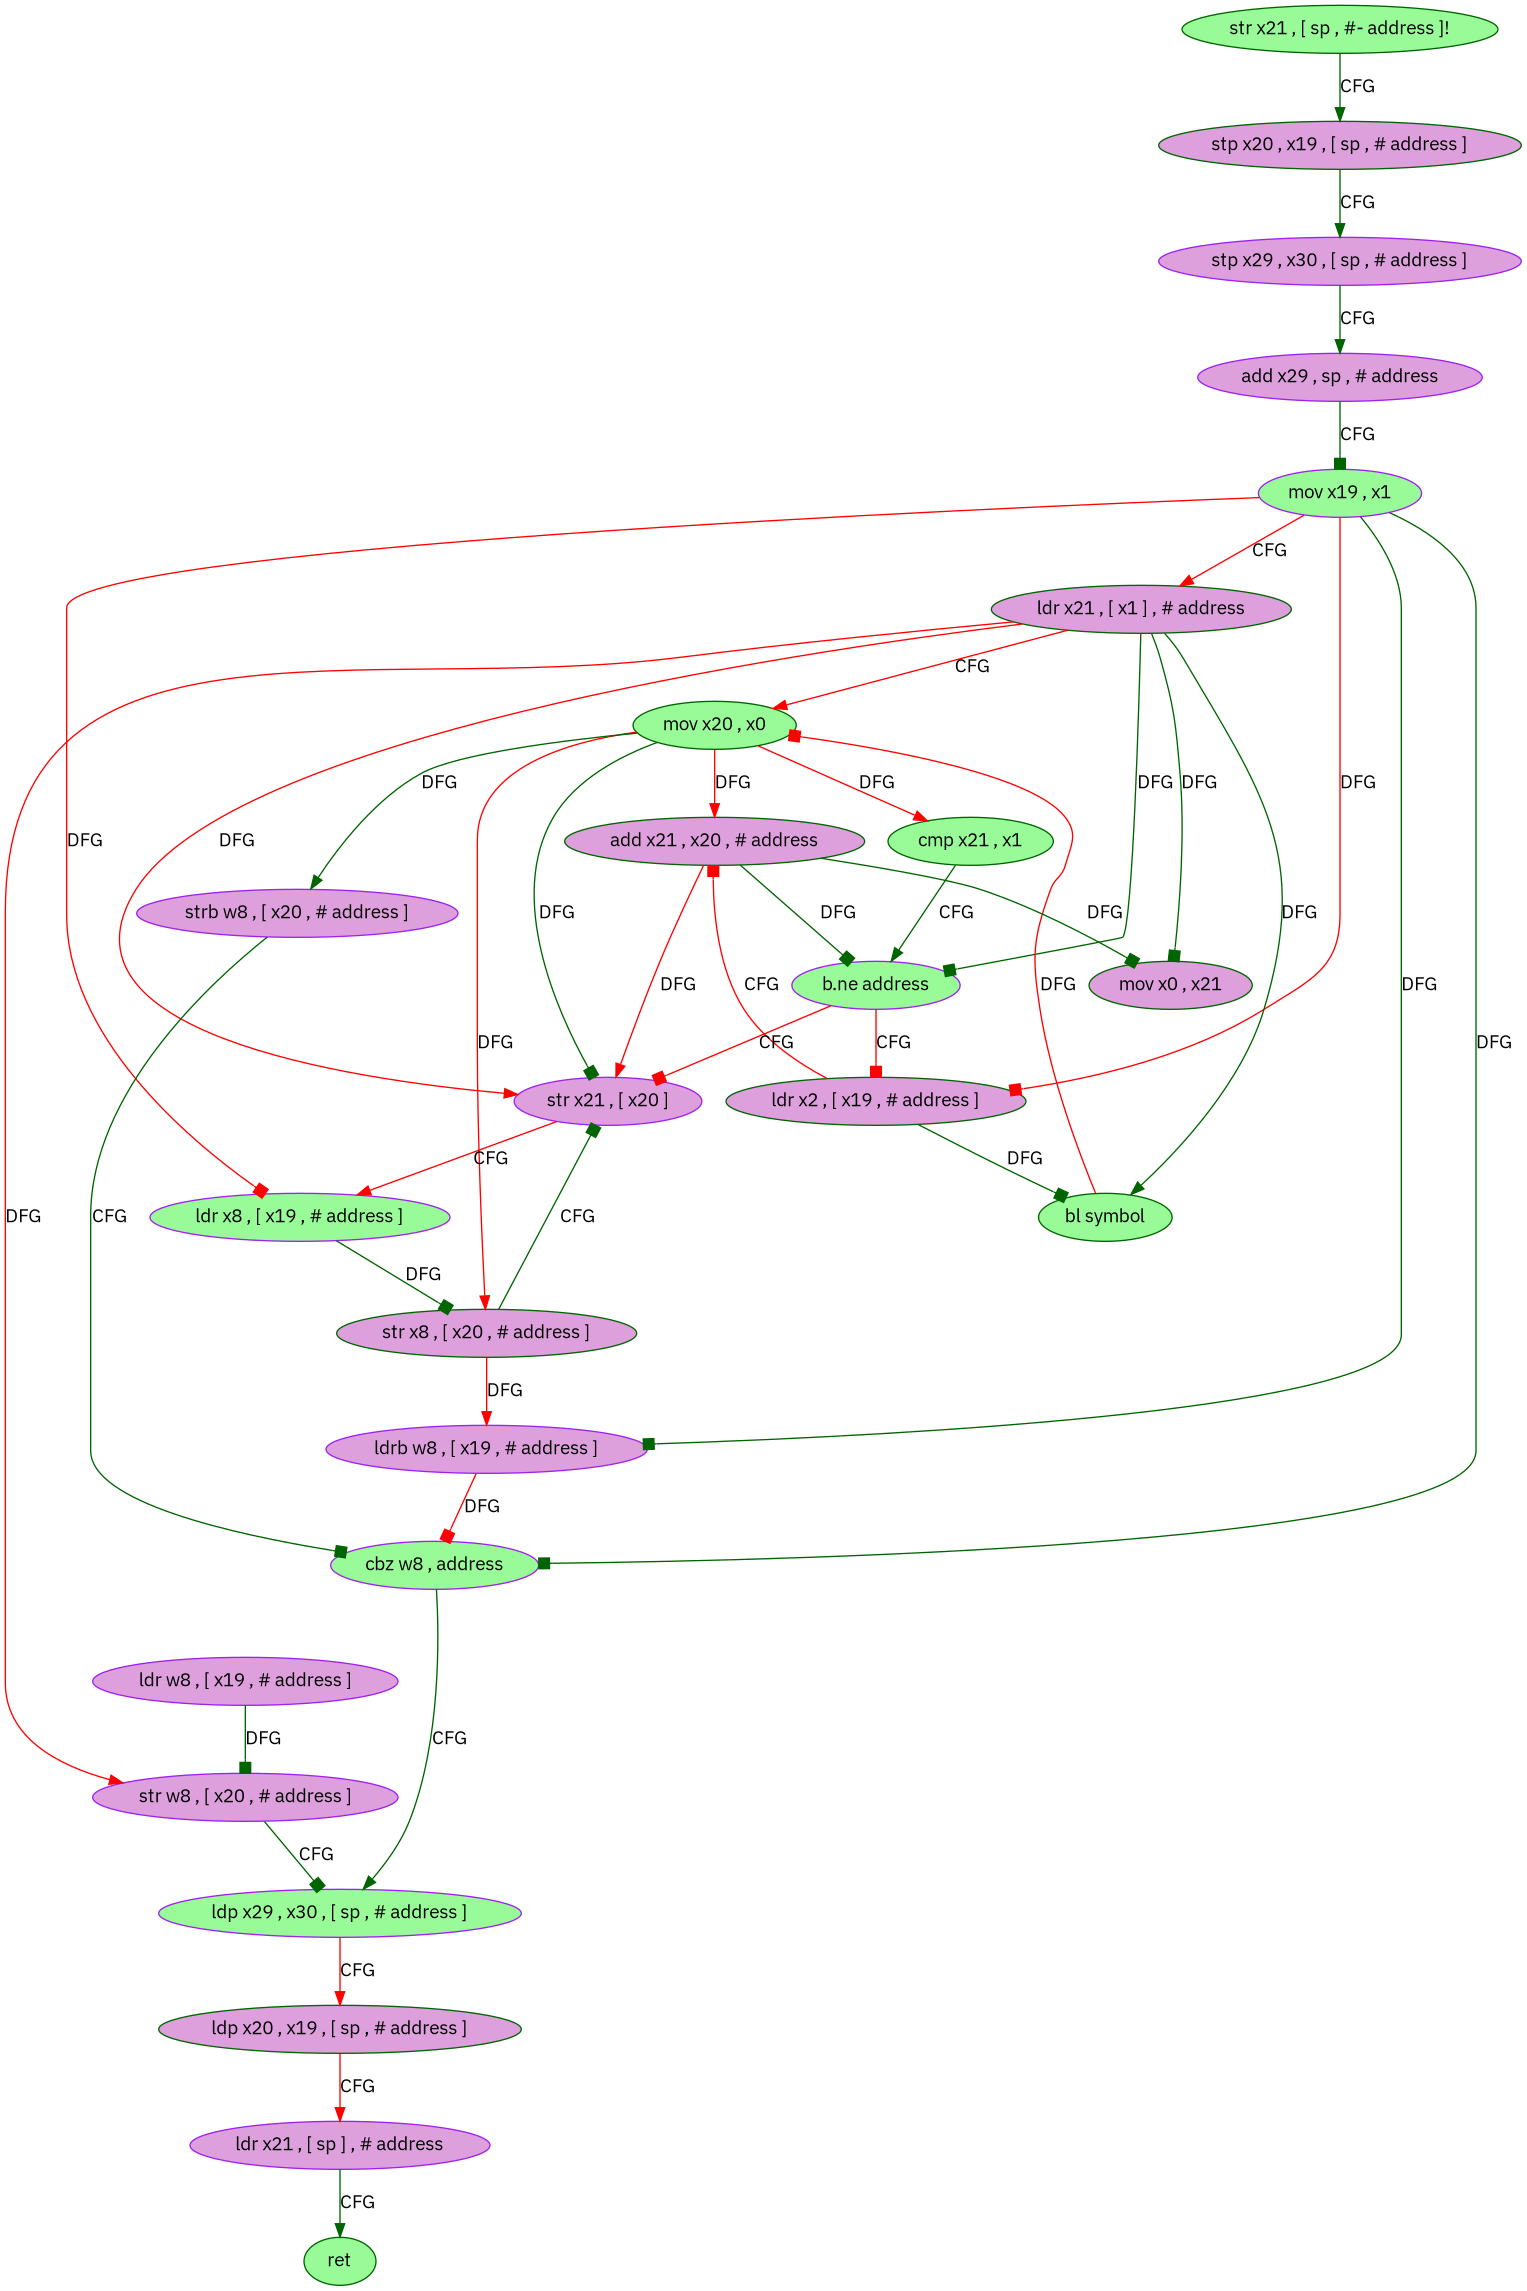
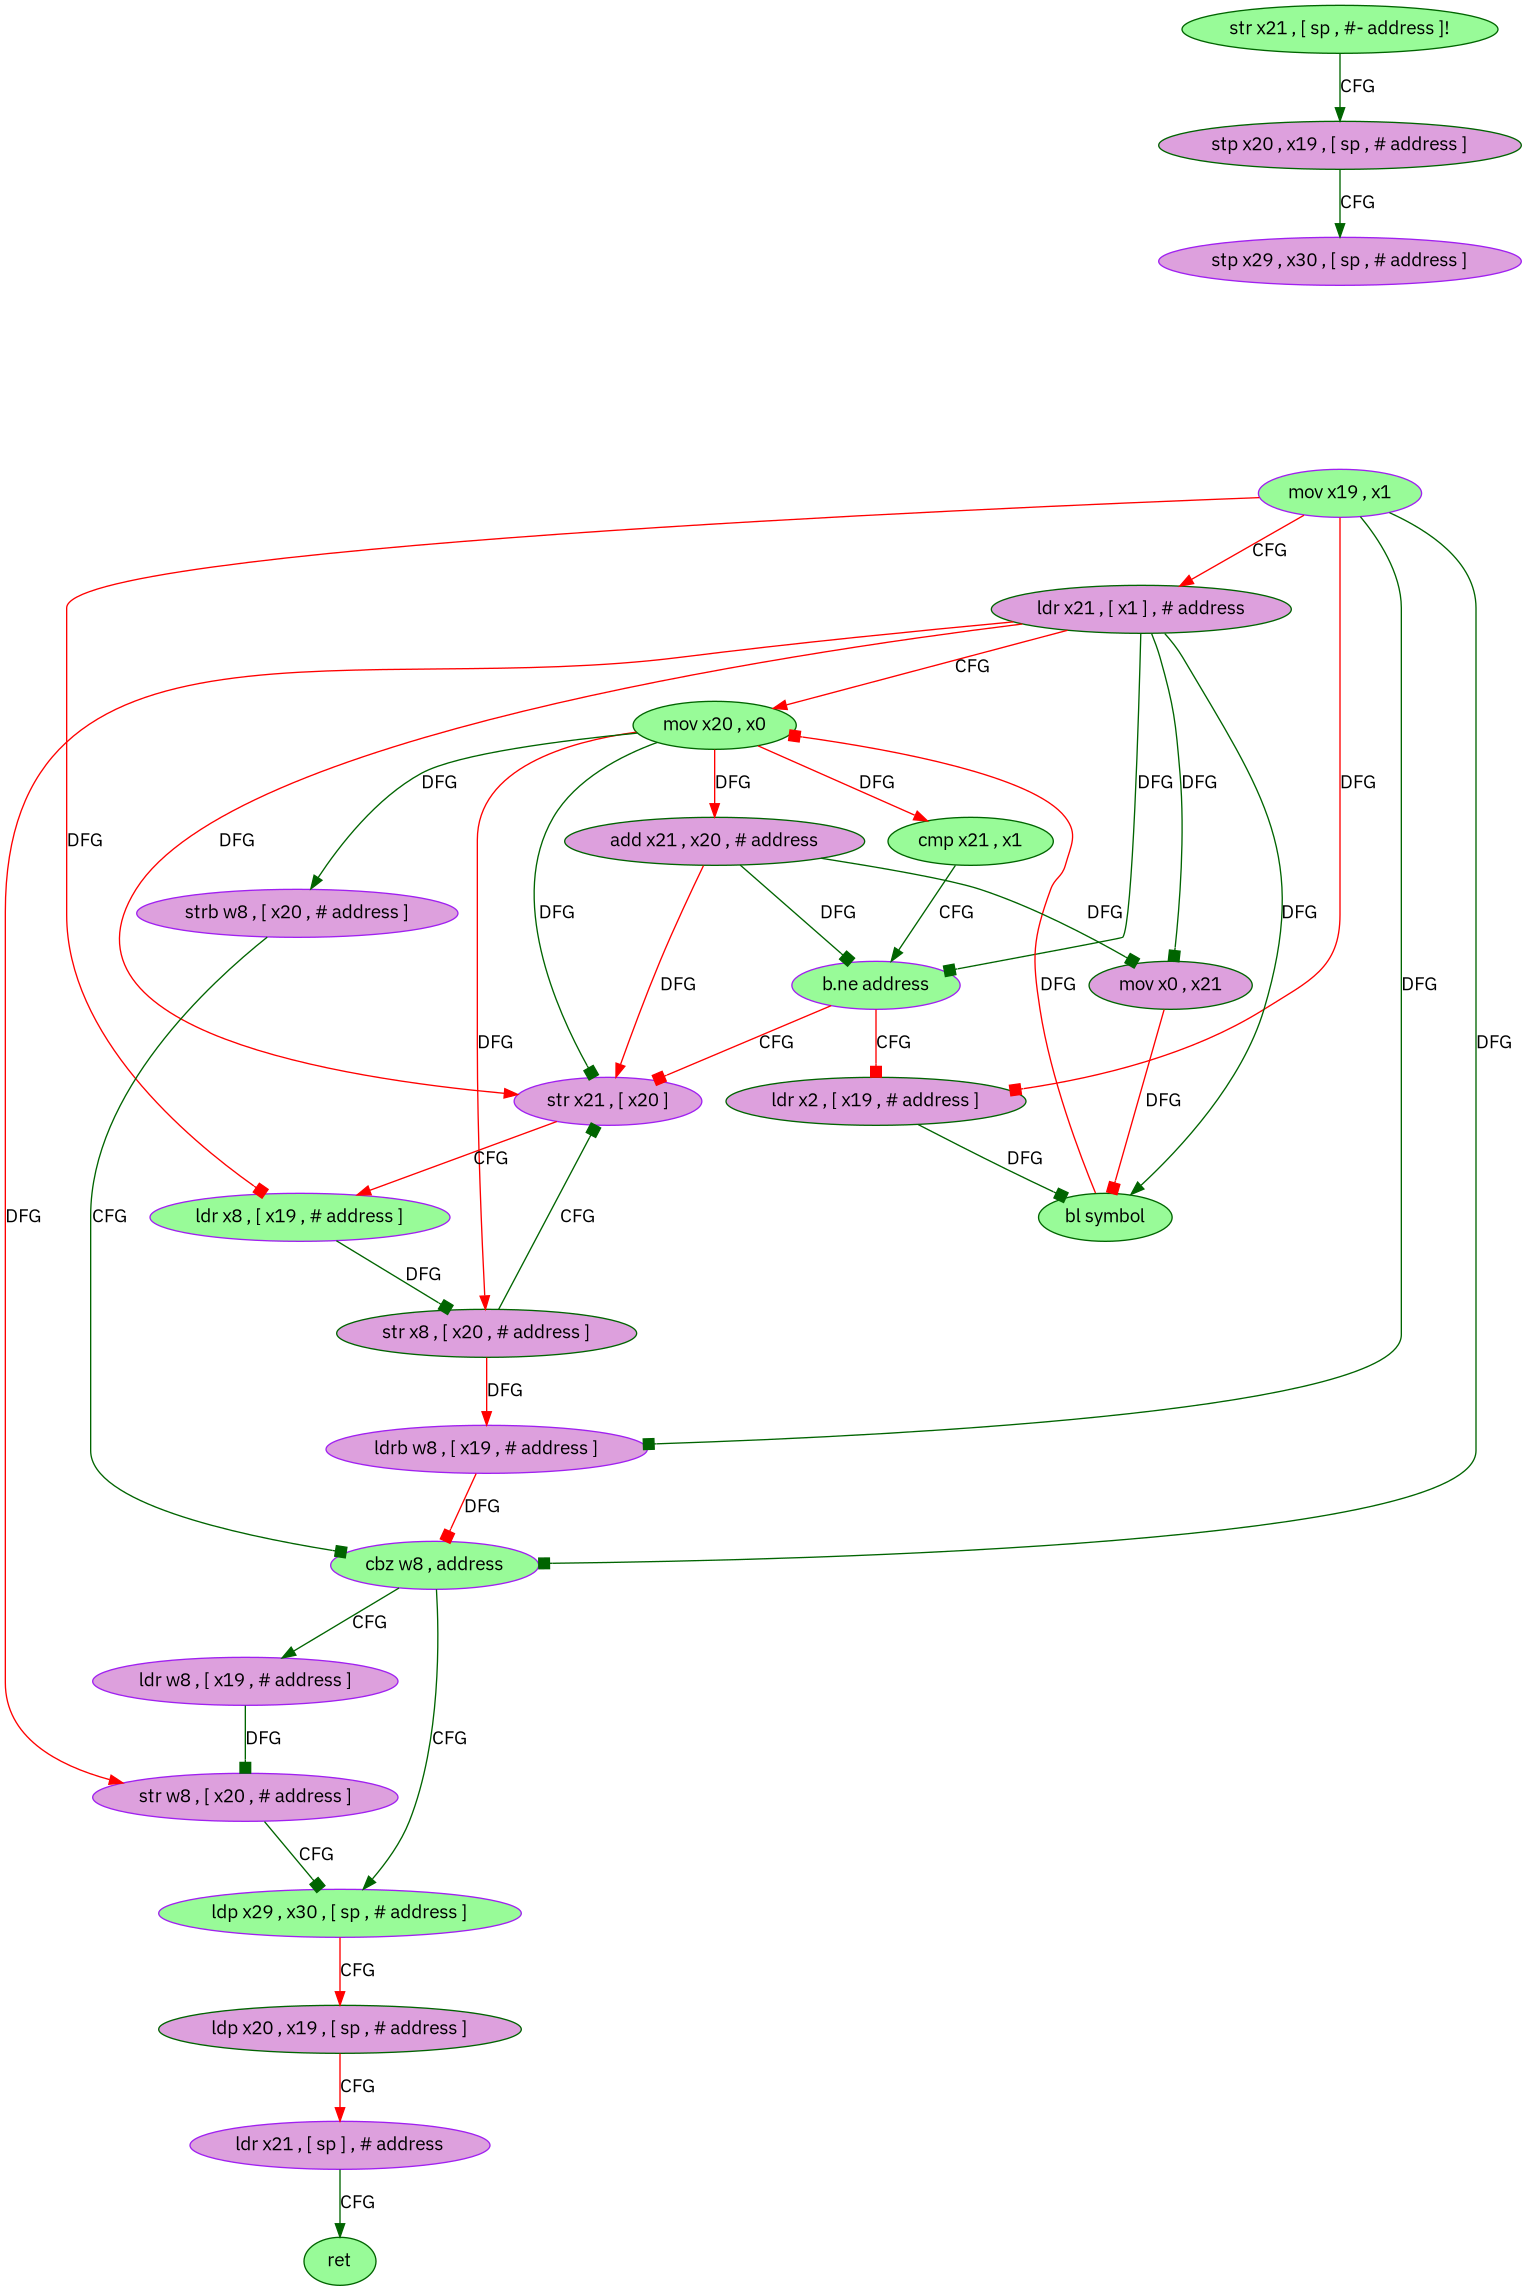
(1340, 377) -> none
(738, 998) -> none
none -> (1140, 1095)
none -> (346, 1620)
